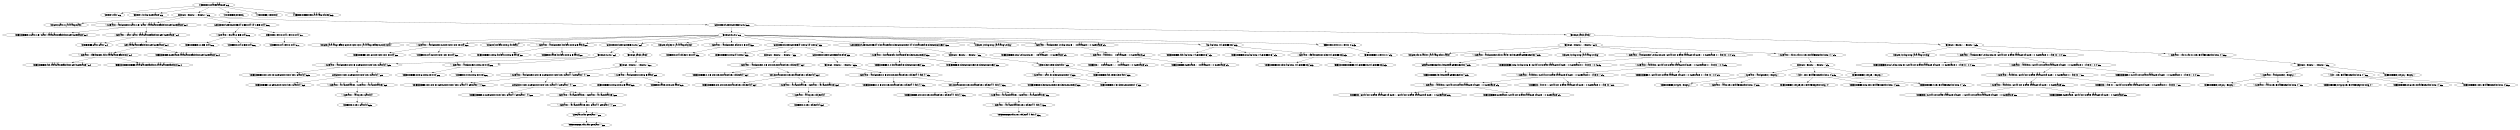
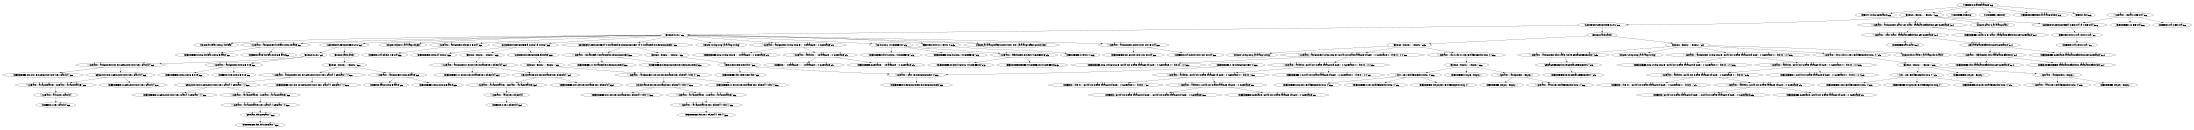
(238, 29) -> (2101, 20)
(1086, 80) -> (1083, 72)
